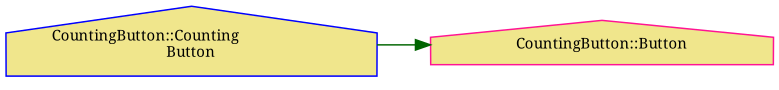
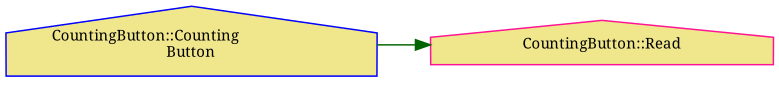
(602, 45) -> (602, 45)
